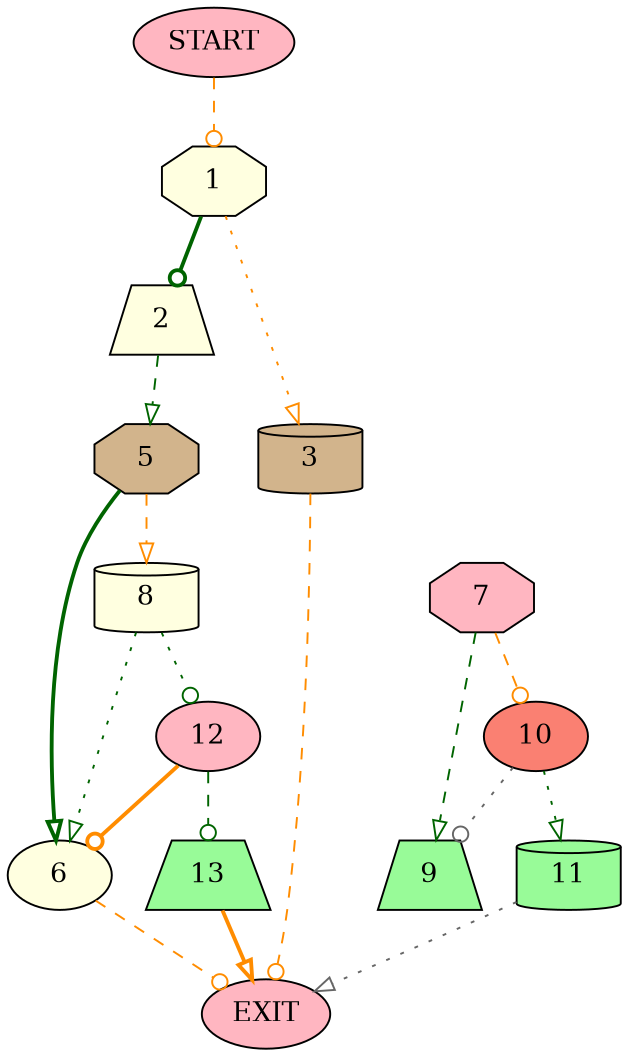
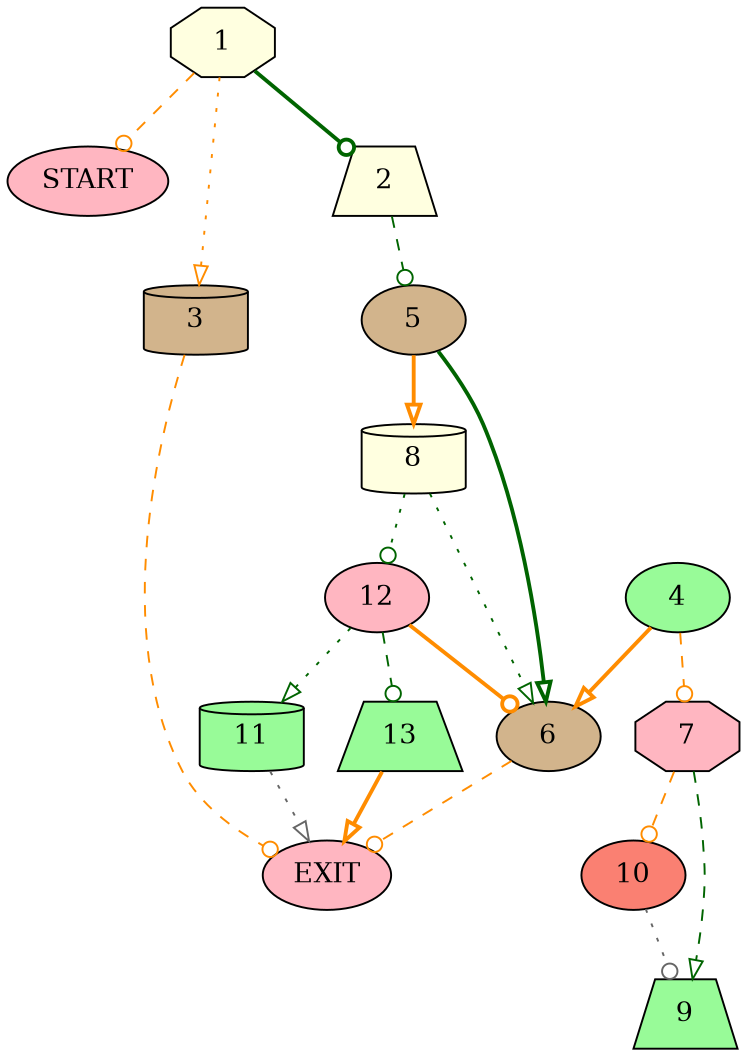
(214, 104) -> (162, 105)
(155, 380) -> (398, 243)
(147, 459) -> (414, 320)
(147, 519) -> (414, 380)
none -> (678, 598)
(550, 796) -> (323, 658)
(60, 875) -> (549, 736)
